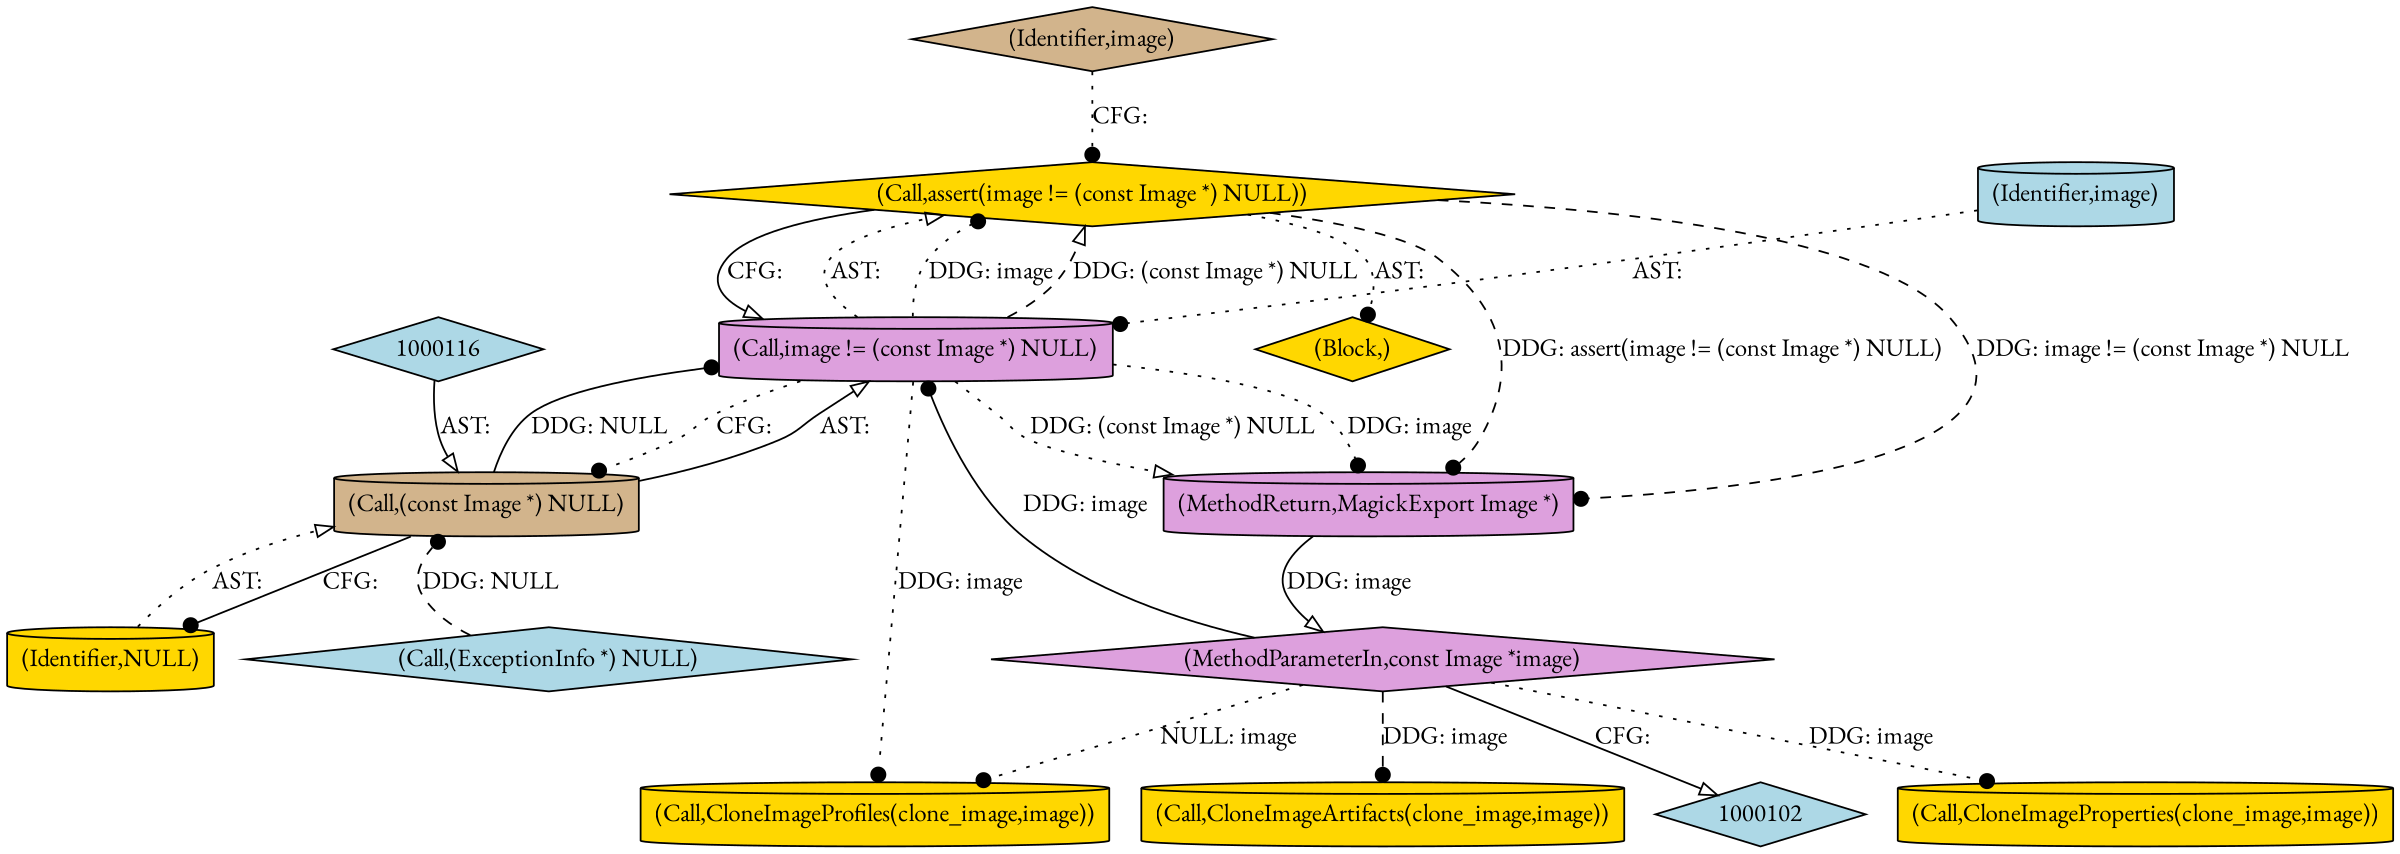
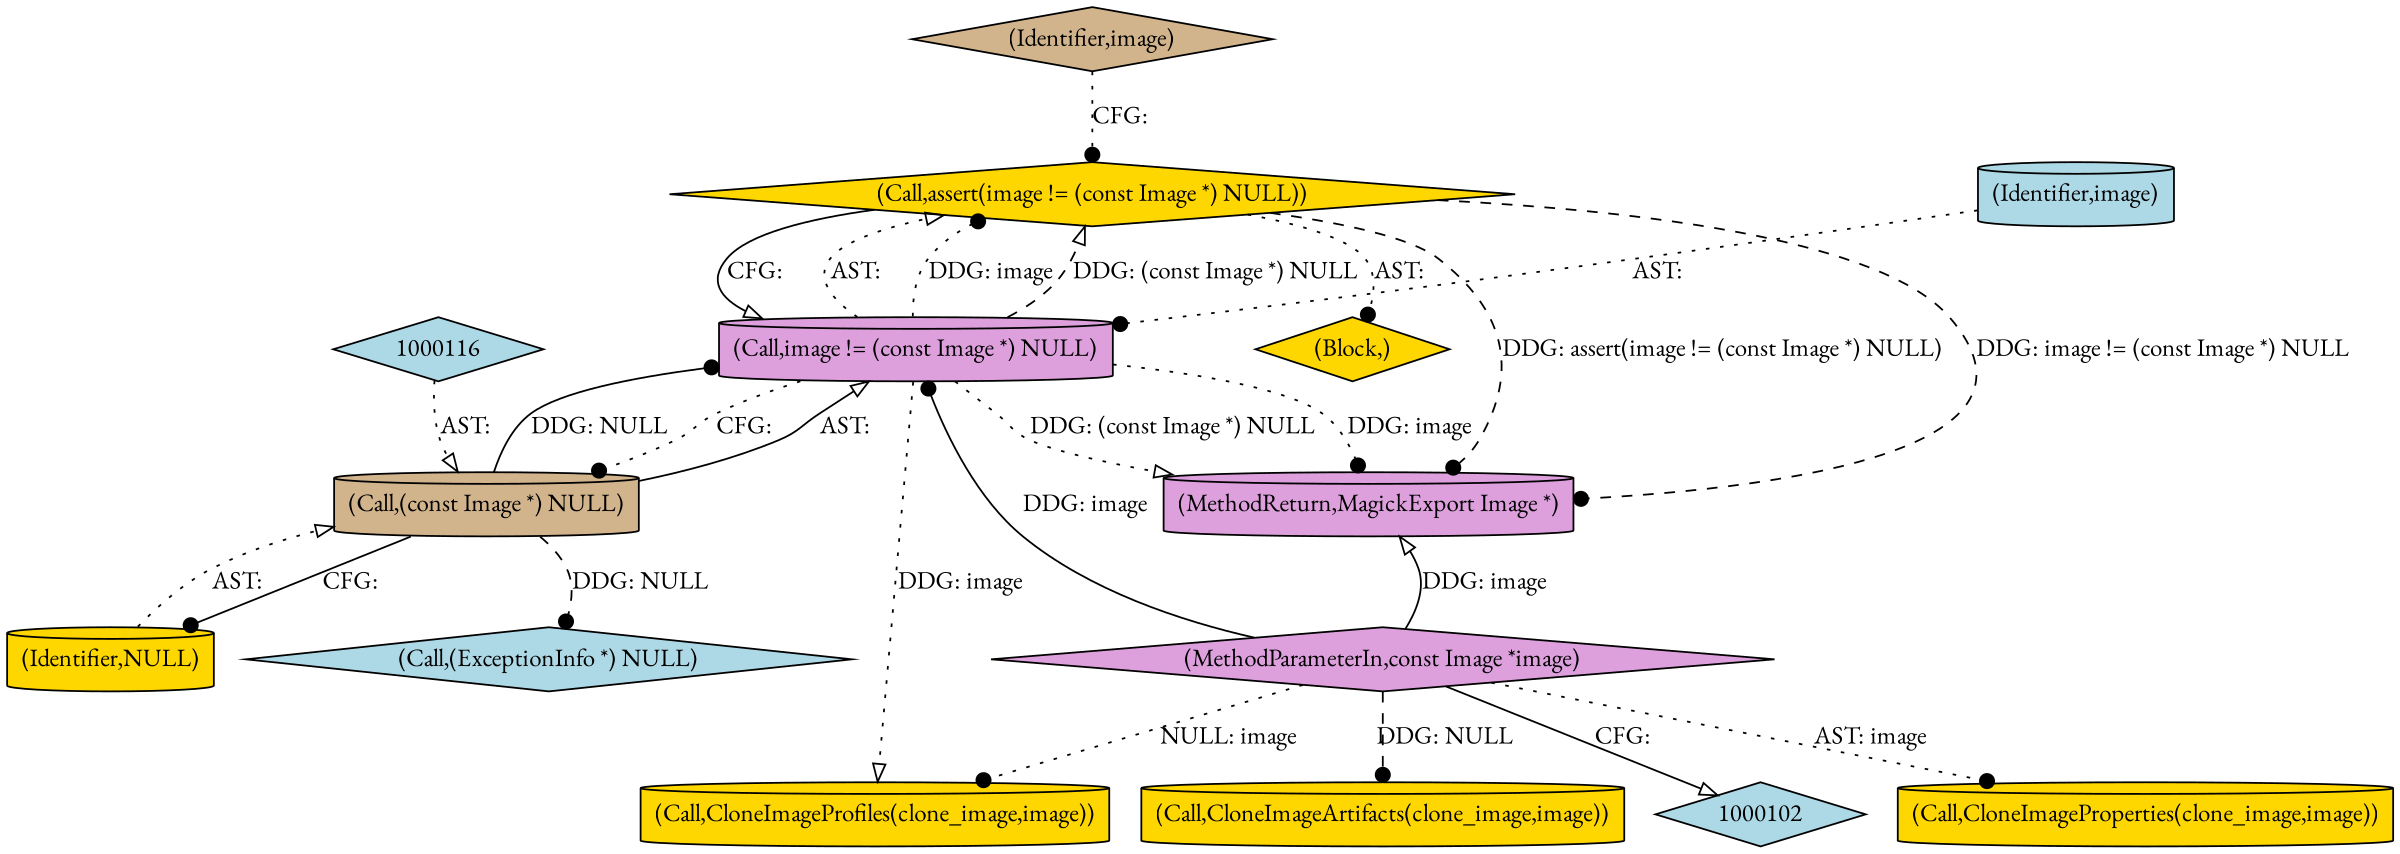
(435, 420) -> (435, 420)
(896, 573) -> (896, 573)
(1283, 578) -> (1420, 591)
(425, 600) -> (568, 571)
(1445, 737) -> (1445, 737)
(1871, 737) -> (1871, 737)
